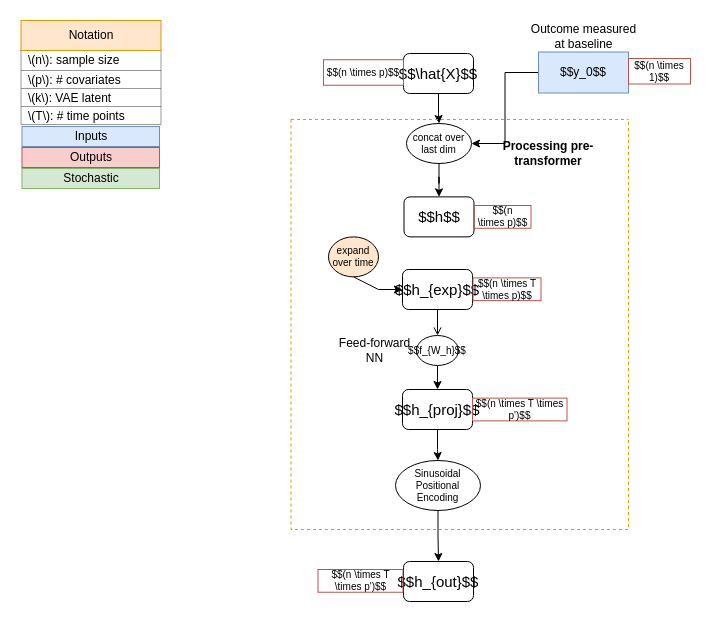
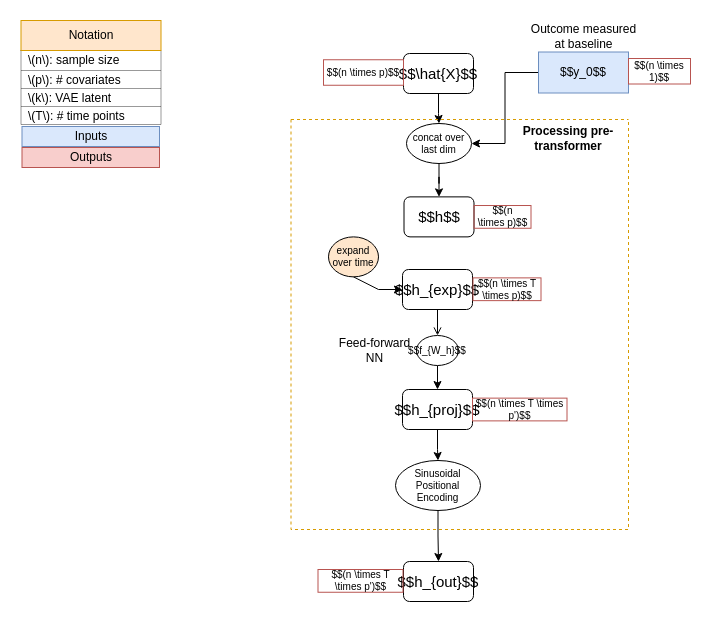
(549, 154) -> (569, 139)
(91, 179) -> none
